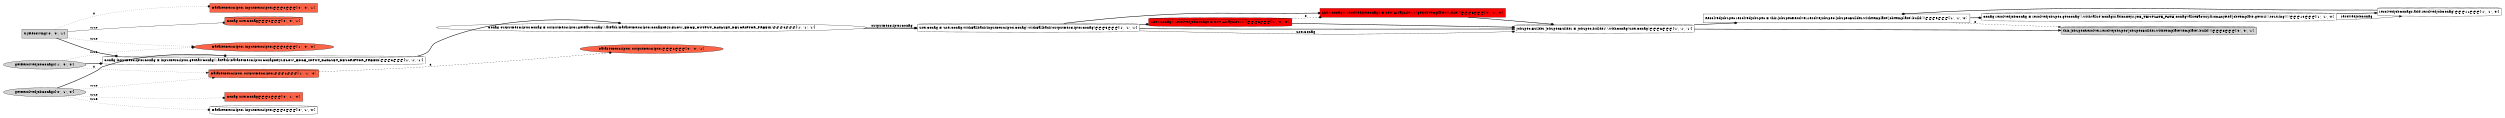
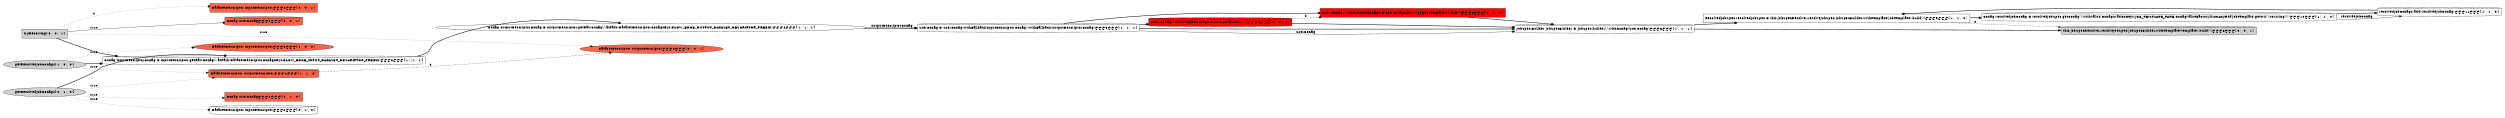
(129, 44) -> (329, 38)
(94, 67) -> (94, 67)
(148, 98) -> (148, 98)
